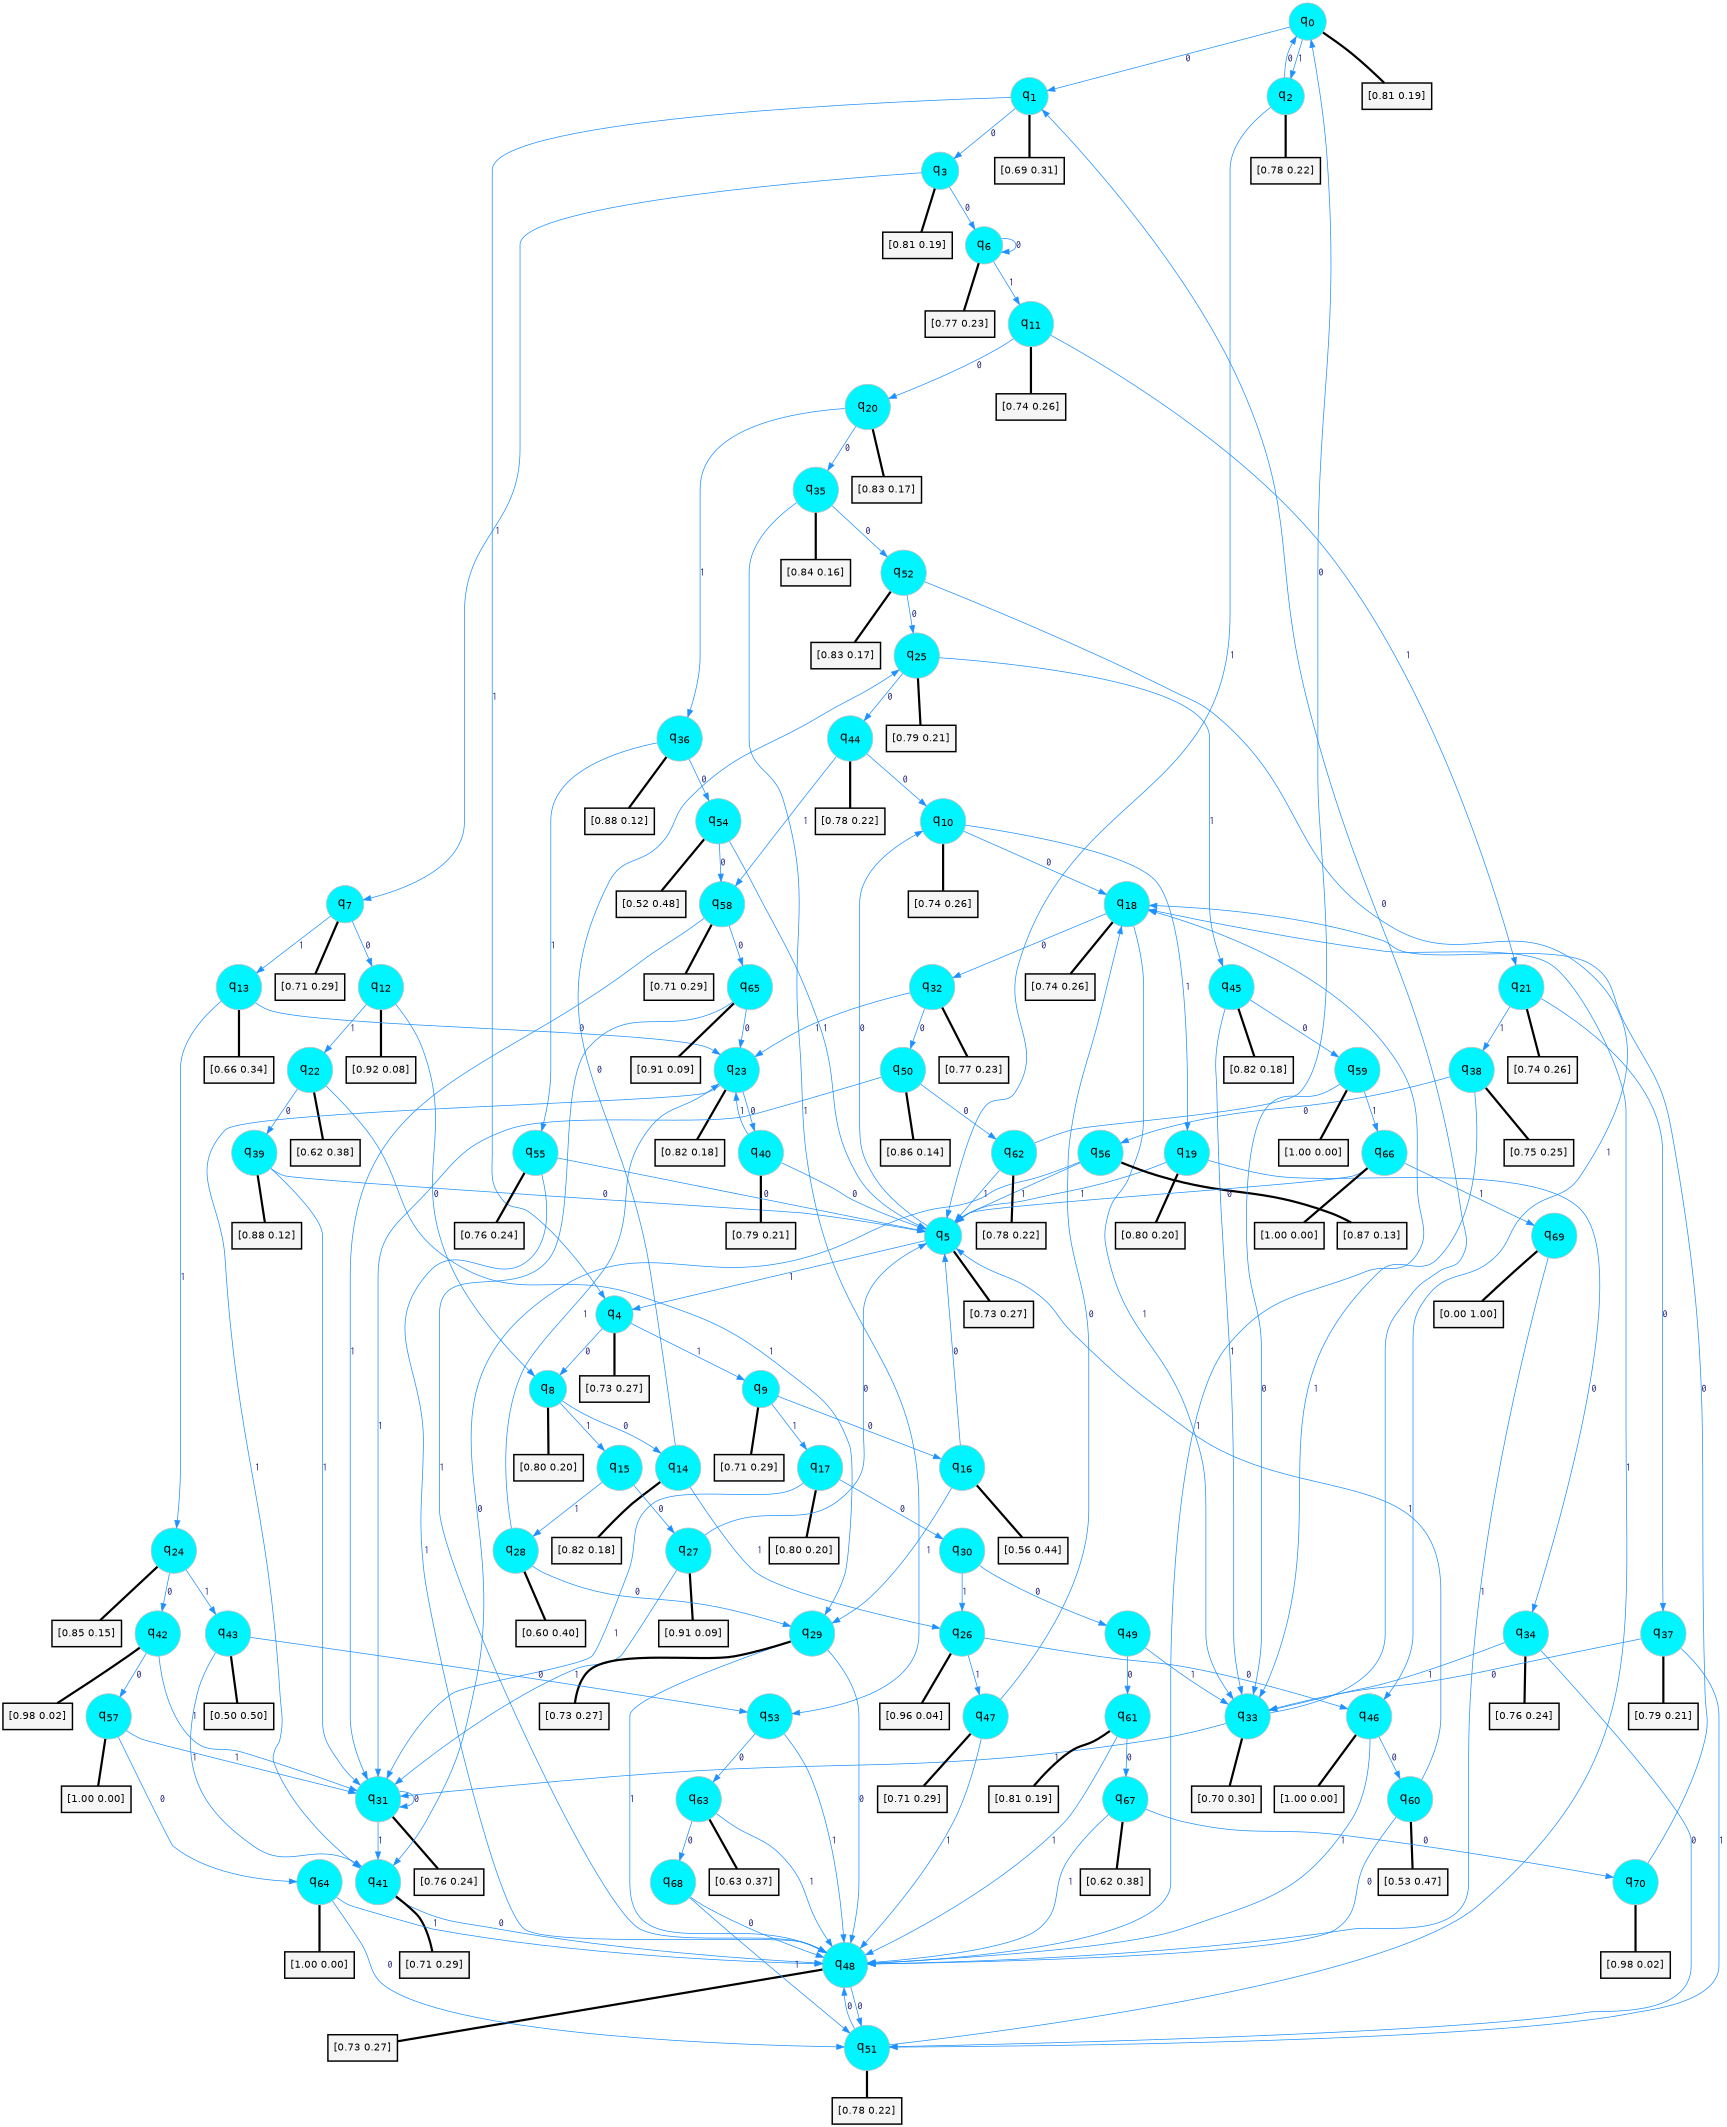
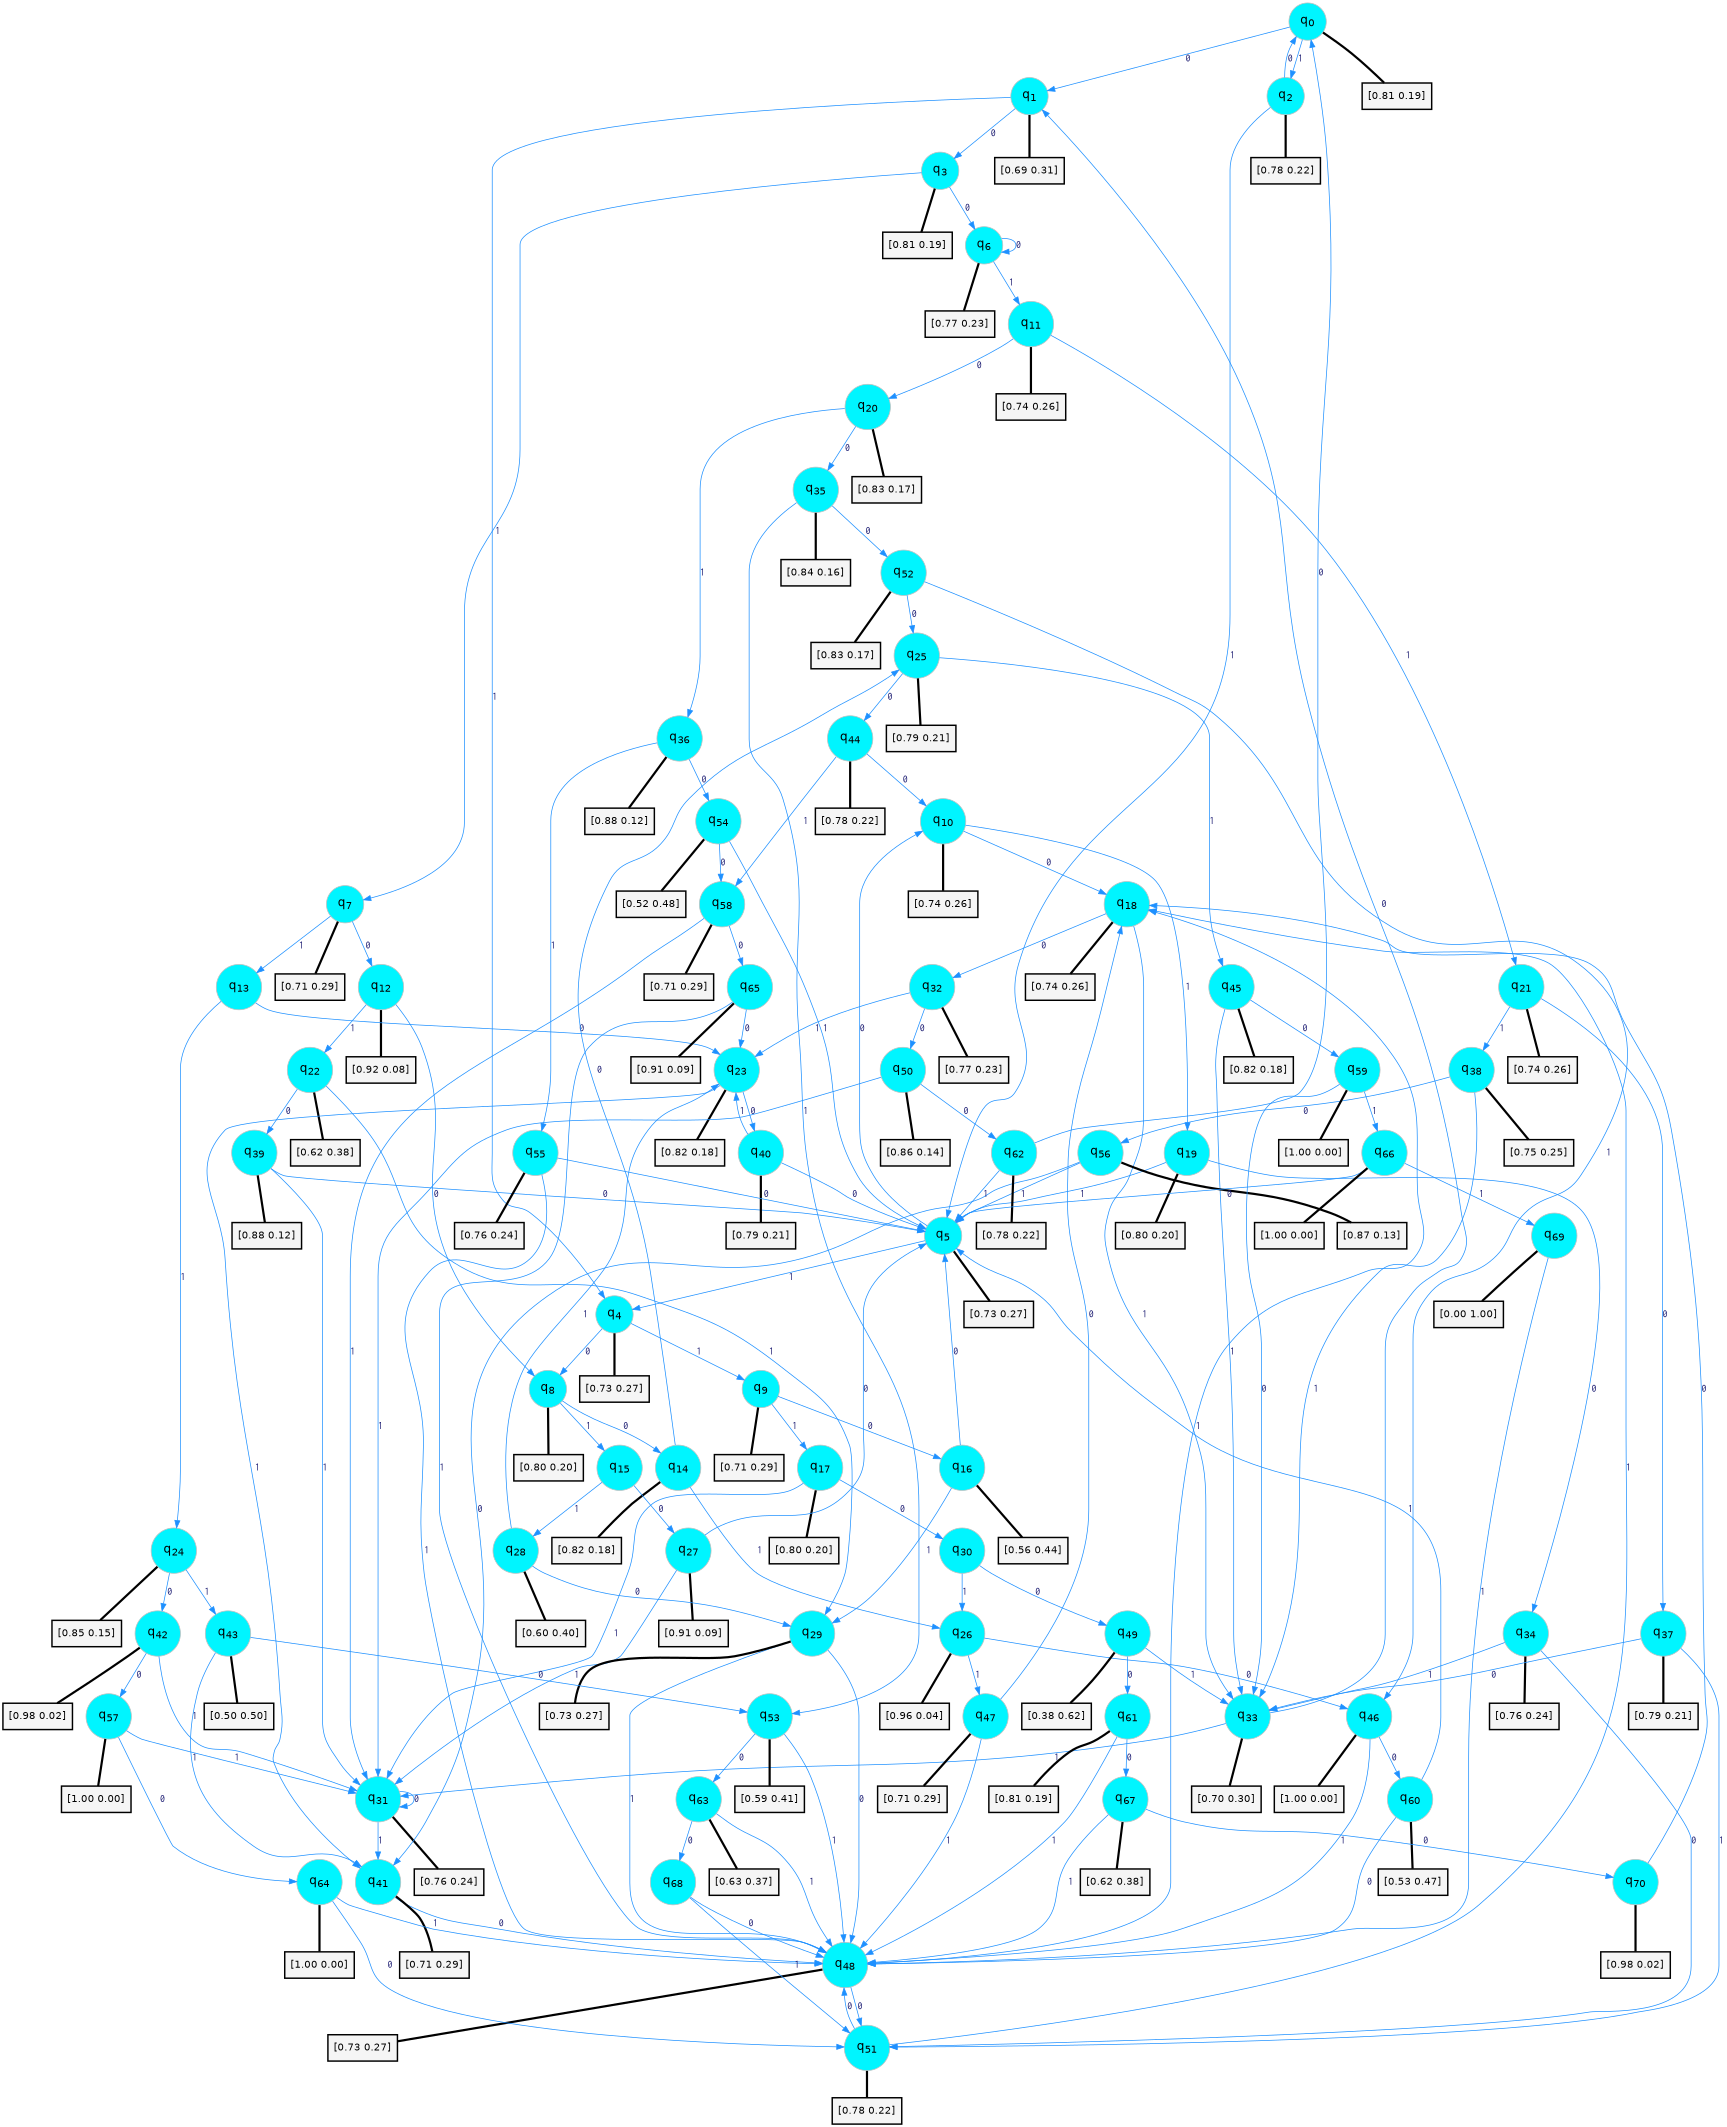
(239, 1070) -> none
none -> (1057, 1716)
none -> (770, 1799)
